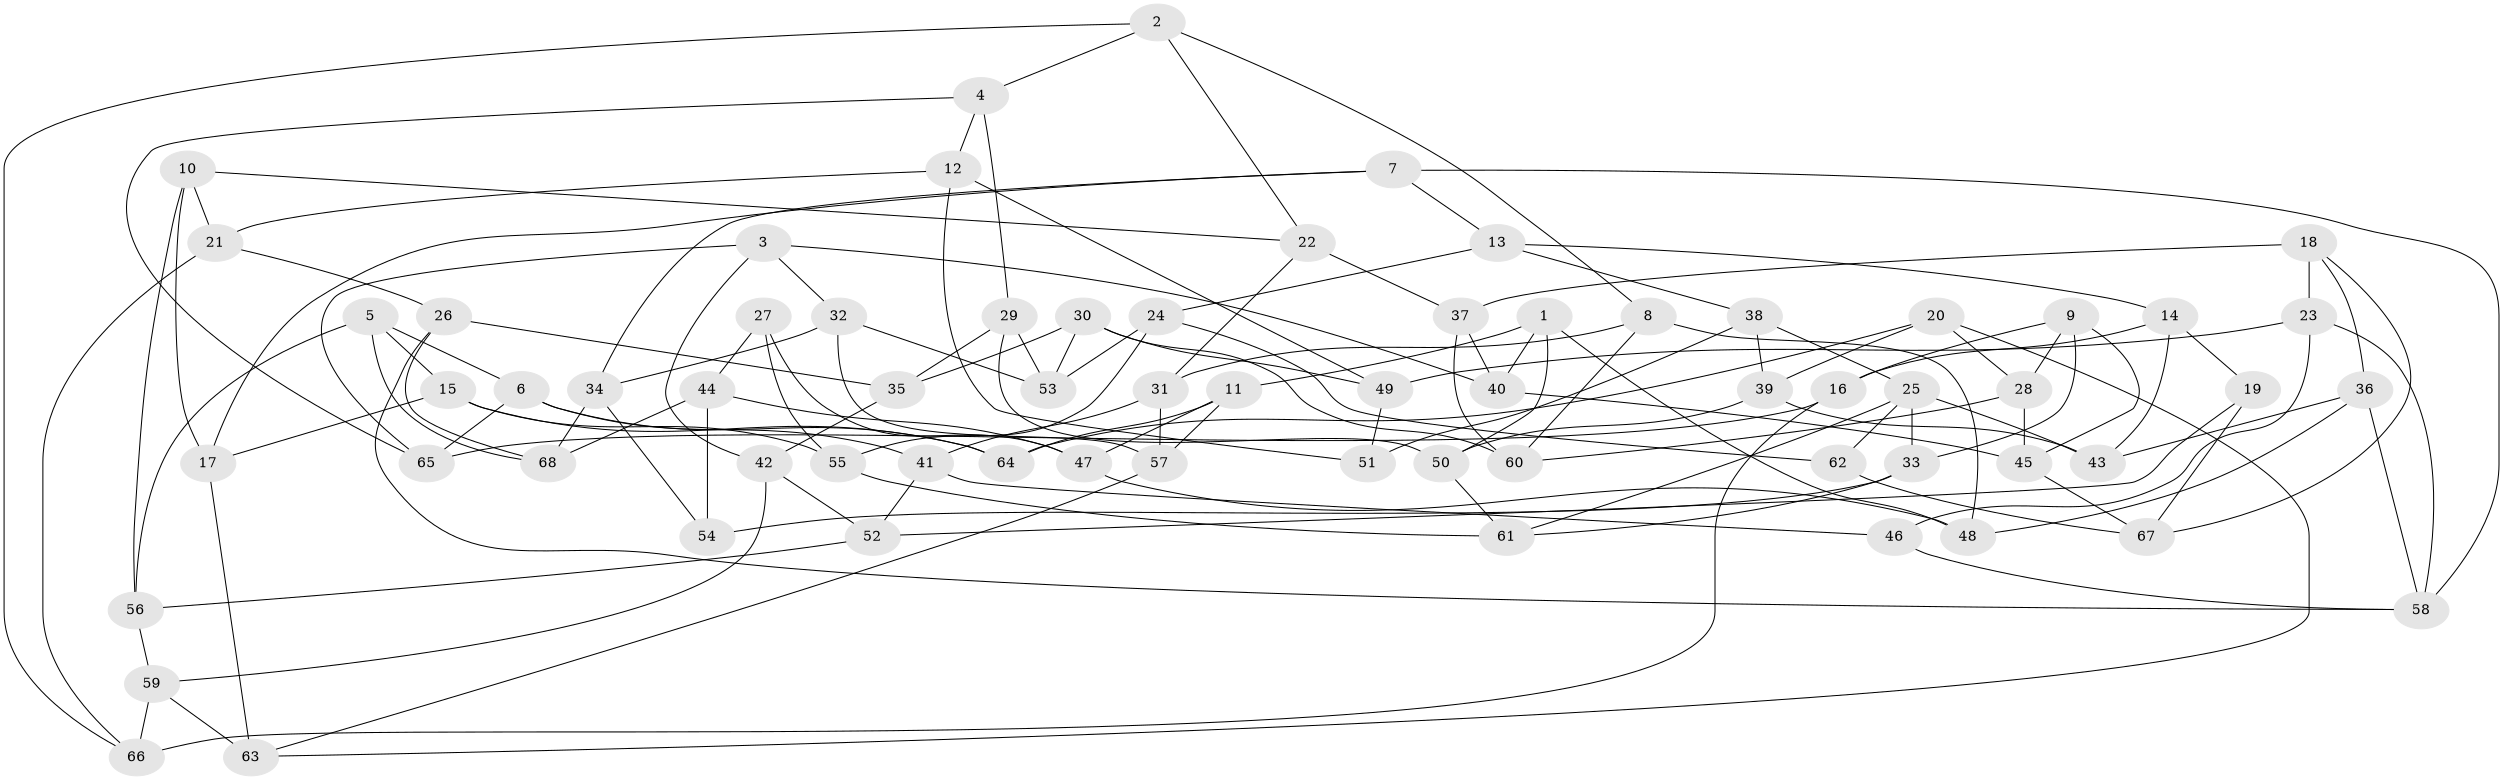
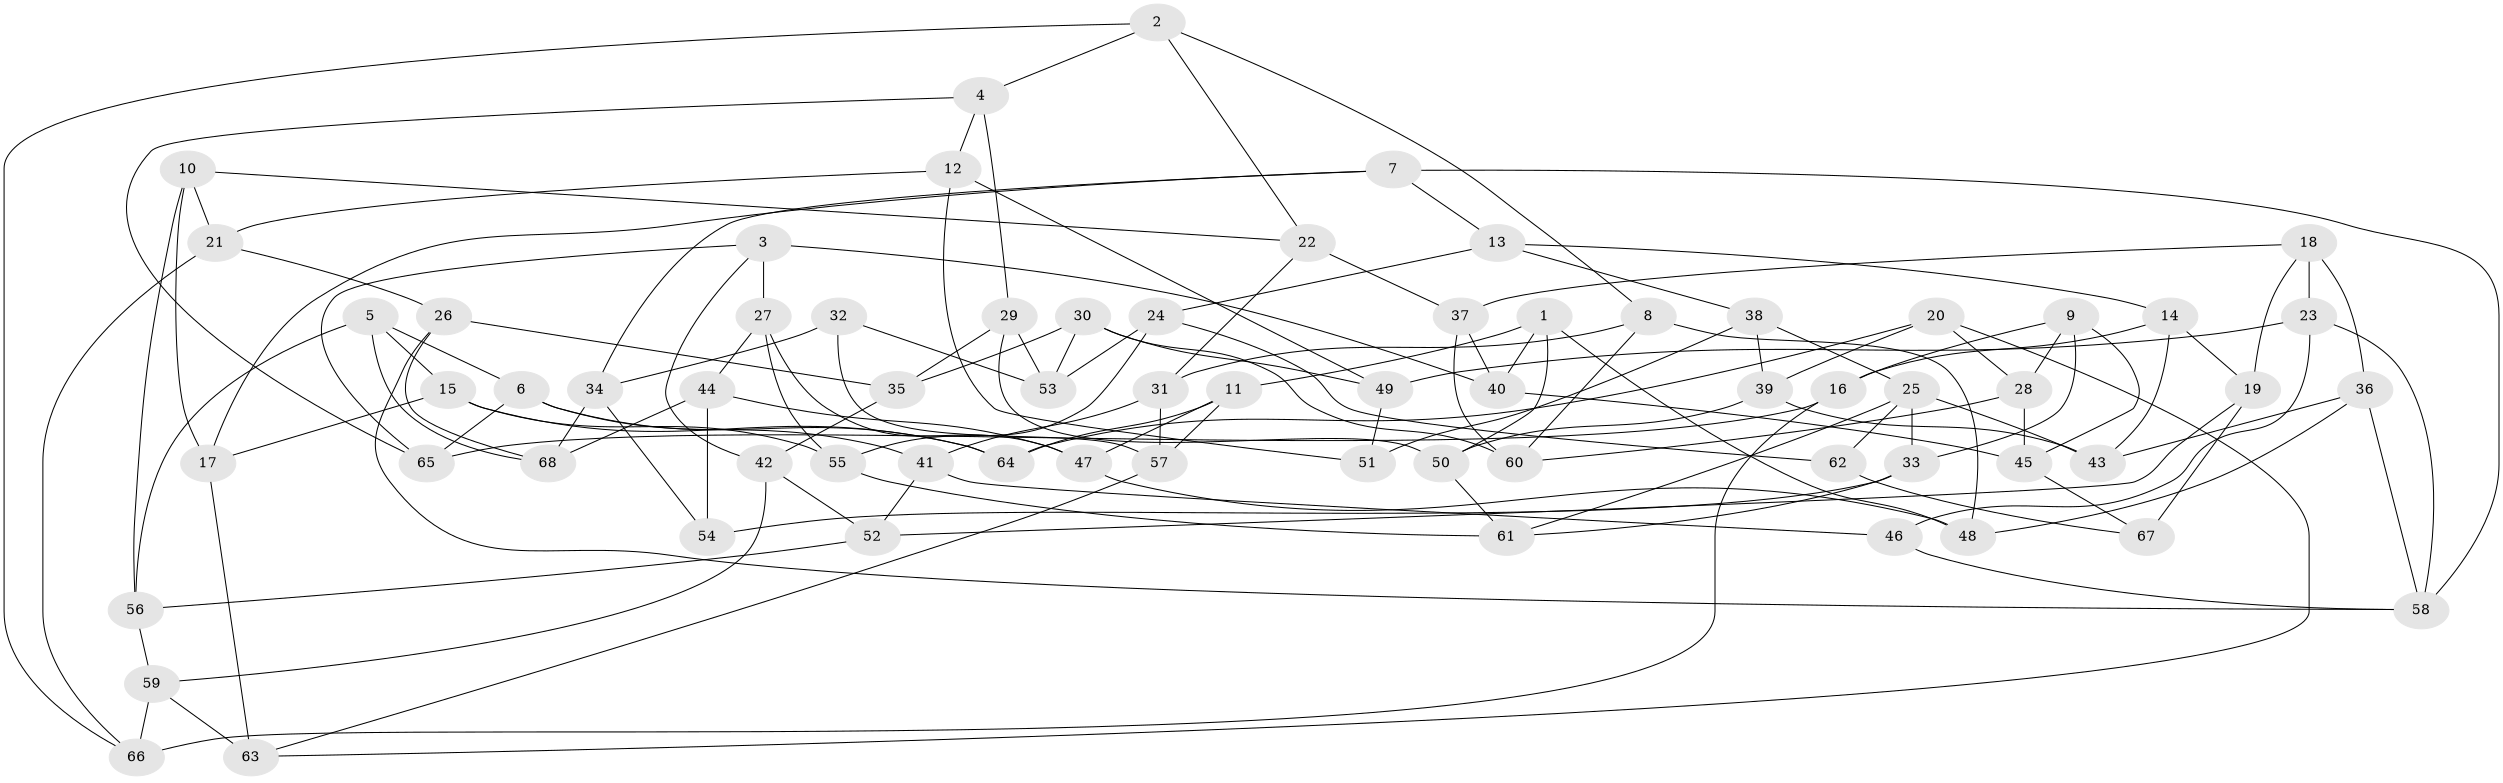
(801, 280) -> (764, 280)
(2383, 432) -> (2267, 312)
